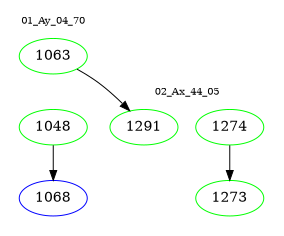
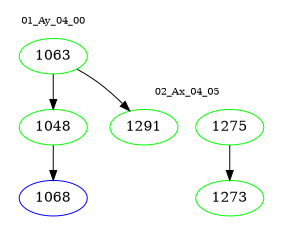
(53, 21) -> (53, 21)
none -> (53, 87)
(187, 92) -> (187, 92)
(230, 127) -> (230, 127)
